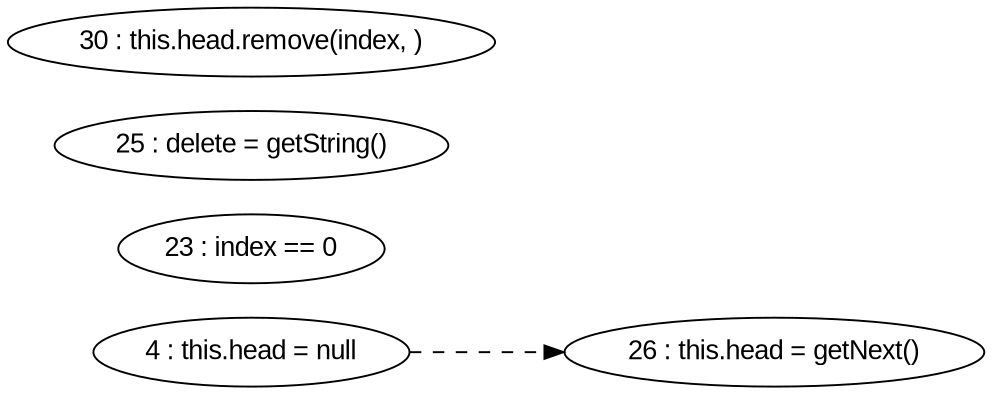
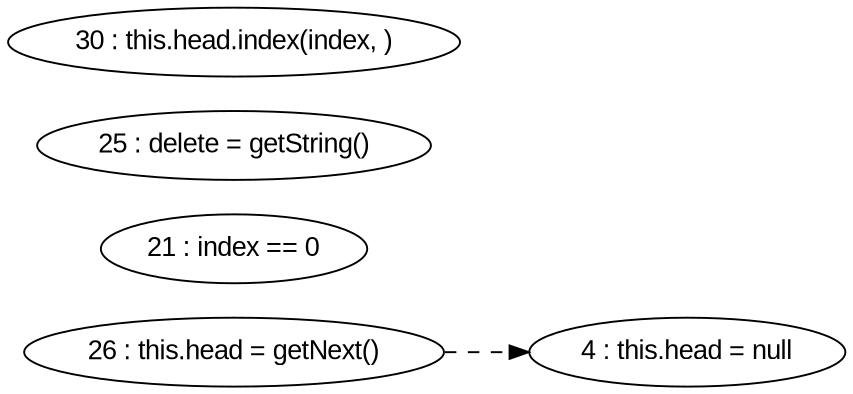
(251, 42) -> (234, 42)
(251, 249) -> (234, 249)
(477, 352) -> (477, 352)
